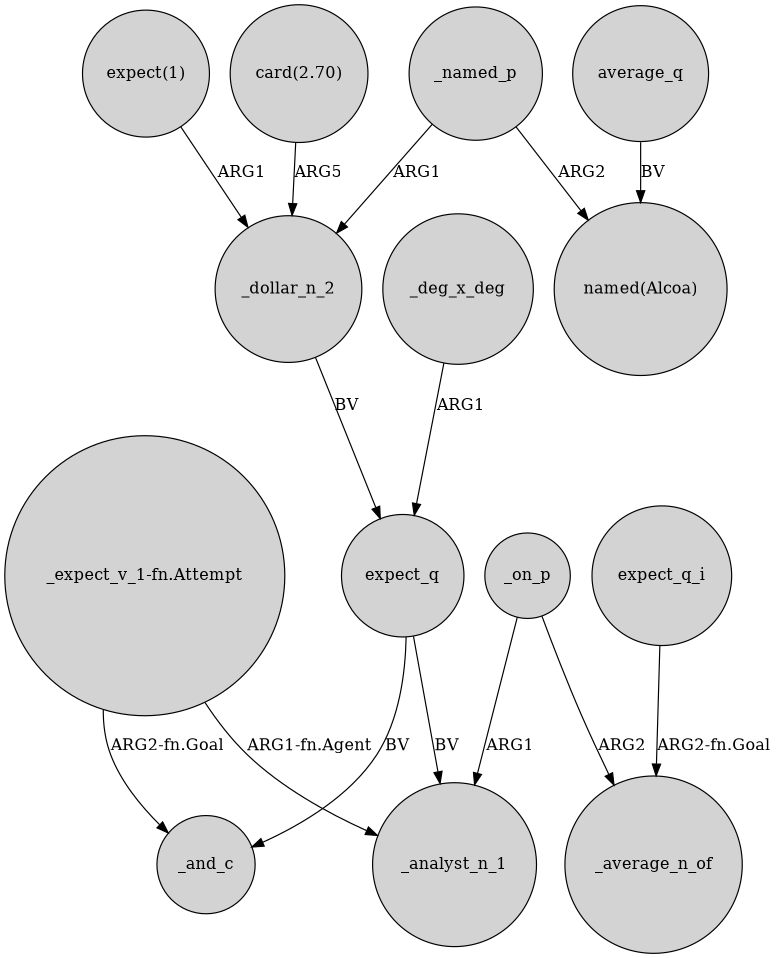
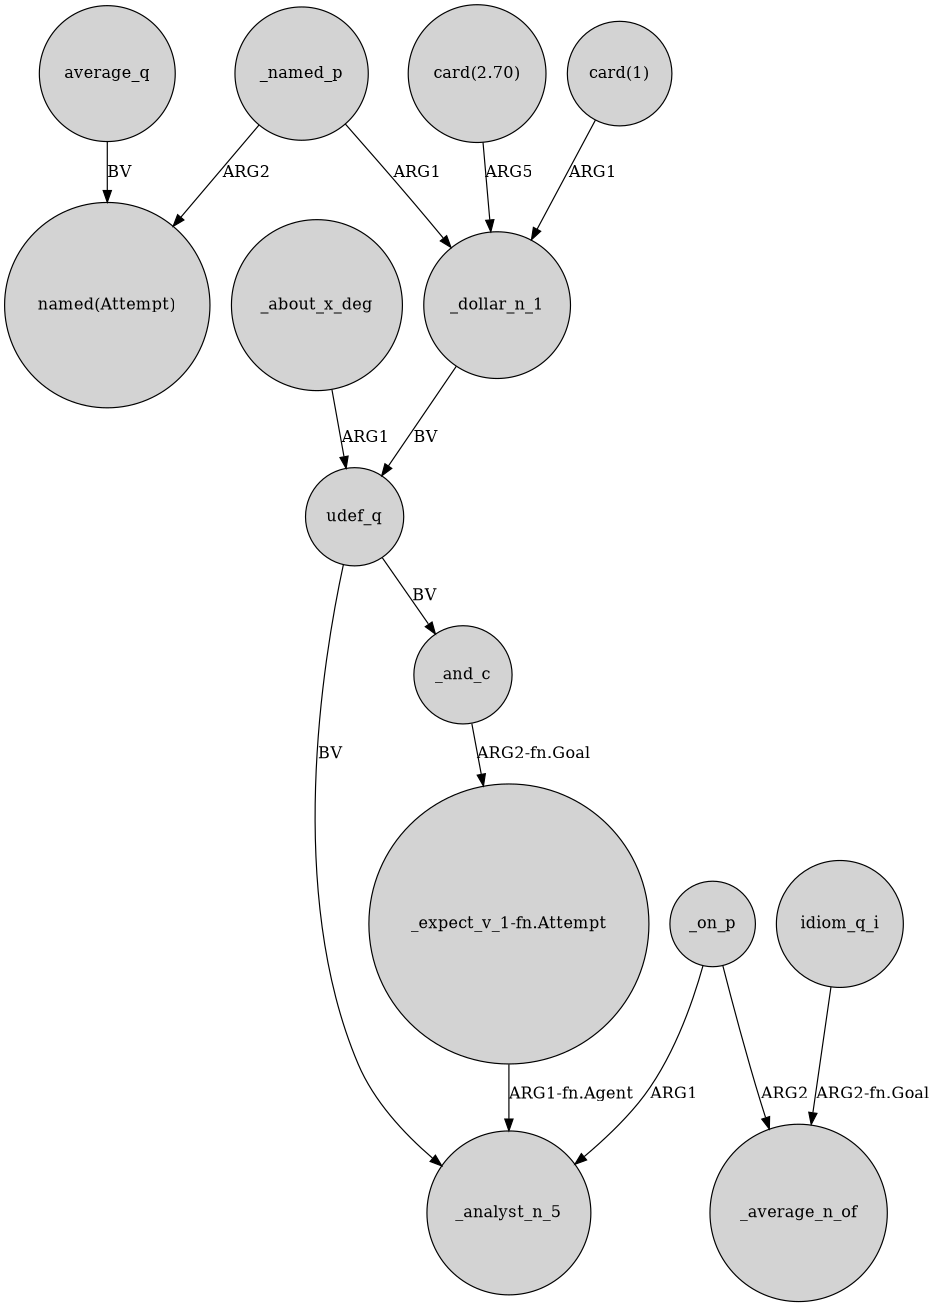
(146, 74) -> (620, 74)
(288, 289) -> (497, 305)
(458, 289) -> (317, 305)
(641, 289) -> (107, 305)
(403, 576) -> (355, 517)
(662, 576) -> (840, 924)
(119, 773) -> (477, 749)
(455, 865) -> (509, 1213)
